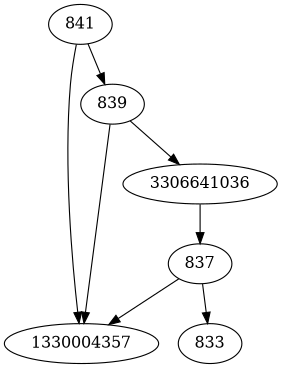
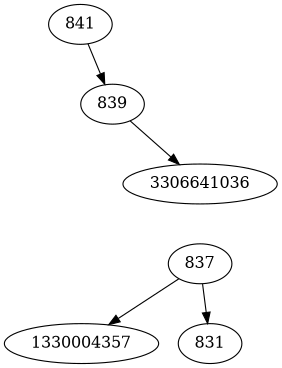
(68, 178) -> none
(98, 218) -> none
(200, 218) -> none
(210, 344) -> (210, 344)
